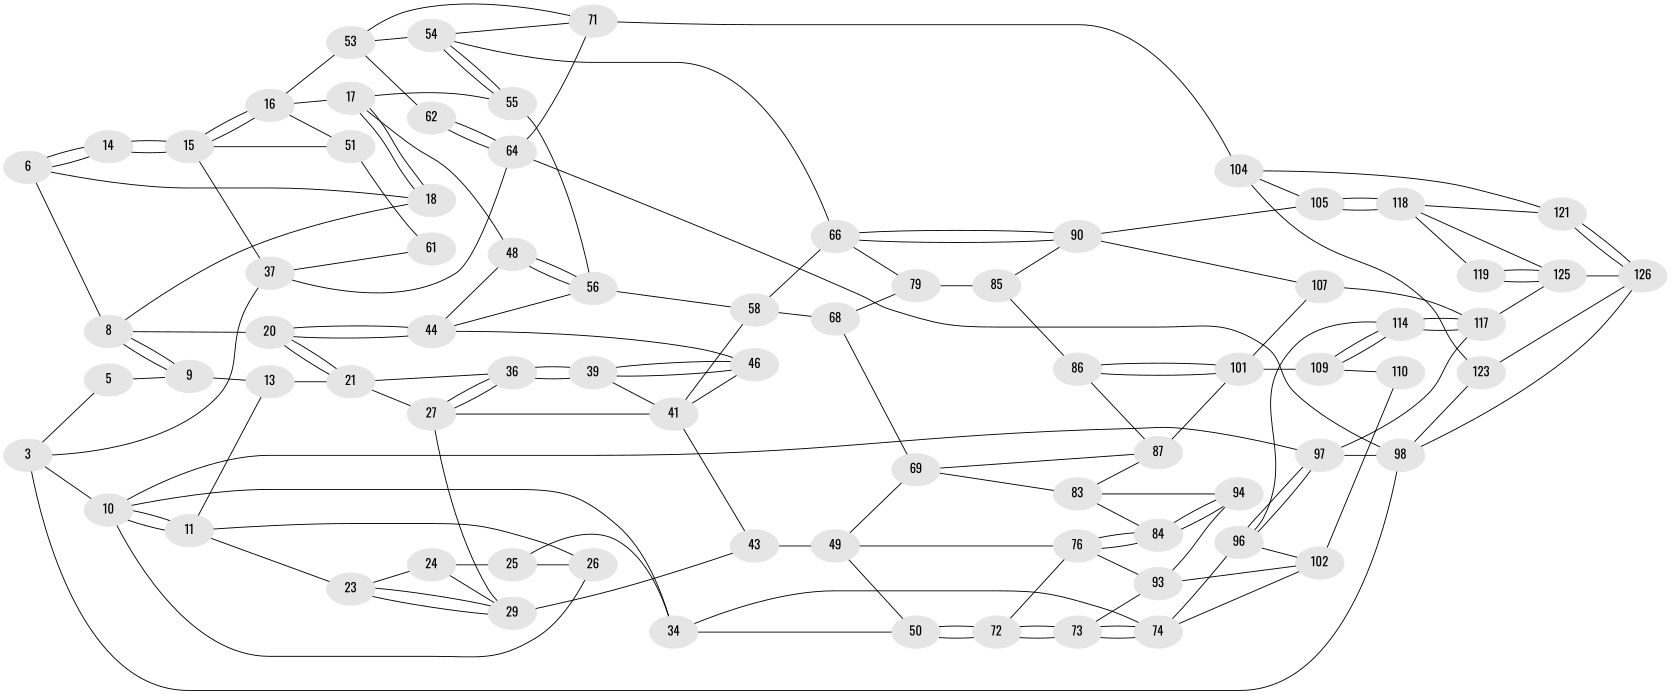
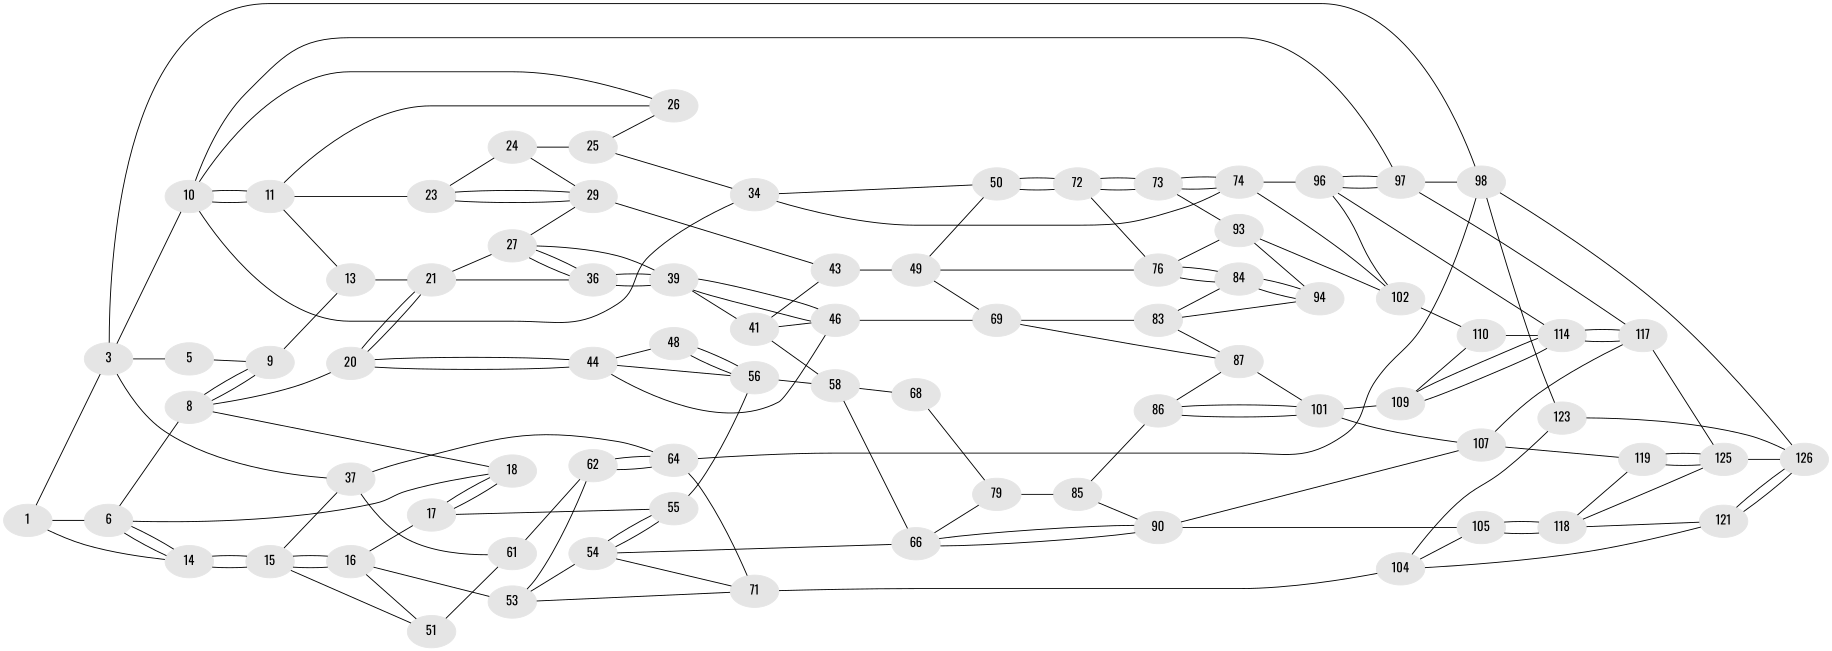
(444, 166) -> none
none -> (1522, 336)
(876, 394) -> (916, 320)
(553, 414) -> (597, 251)
none -> (1562, 452)
none -> (557, 505)
none -> (28, 520)
